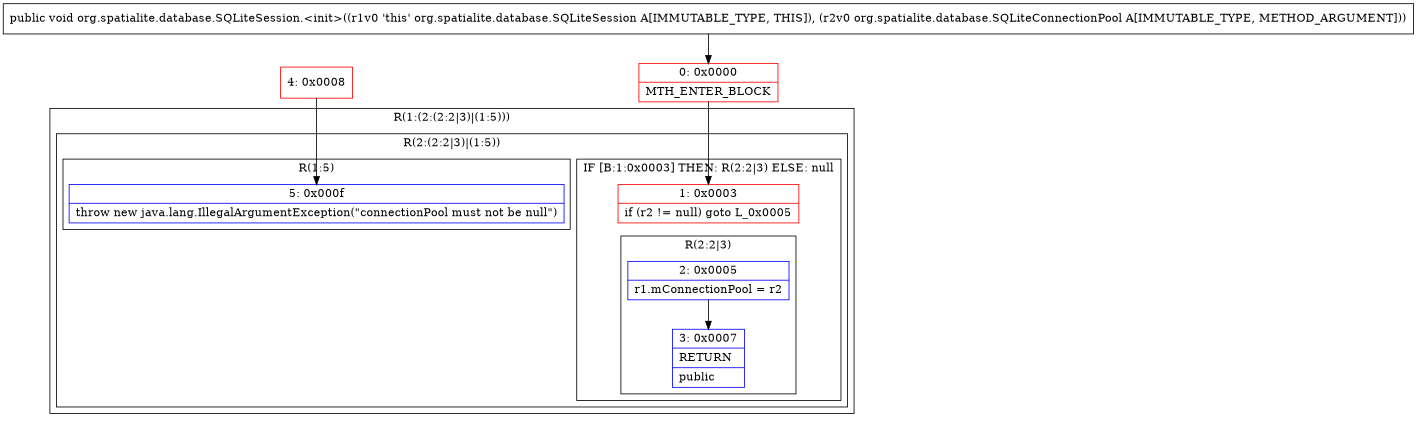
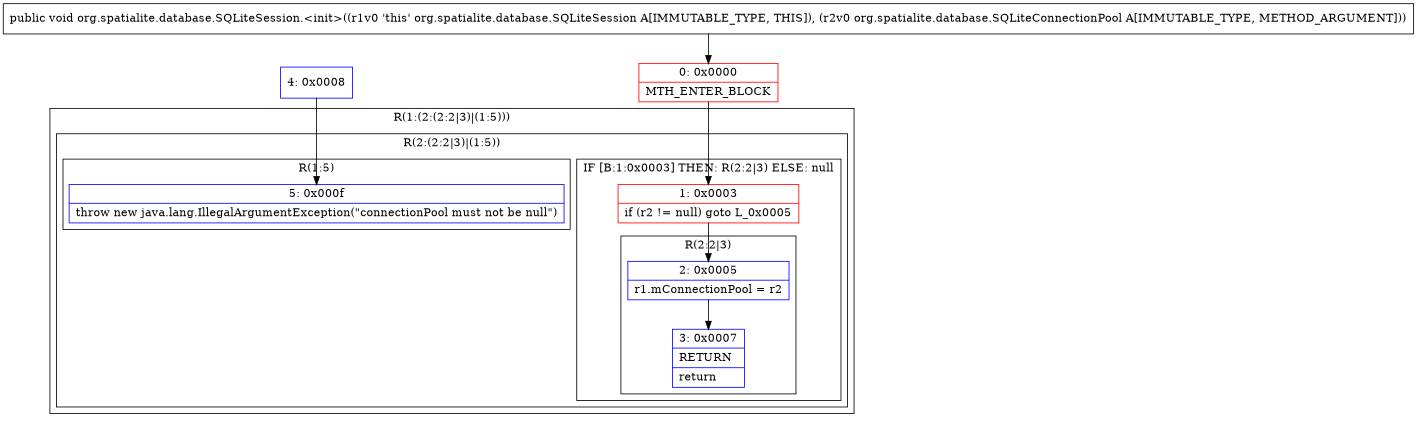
(317, 83) -> (317, 83)
none -> (708, 241)
(697, 377) -> (698, 377)
